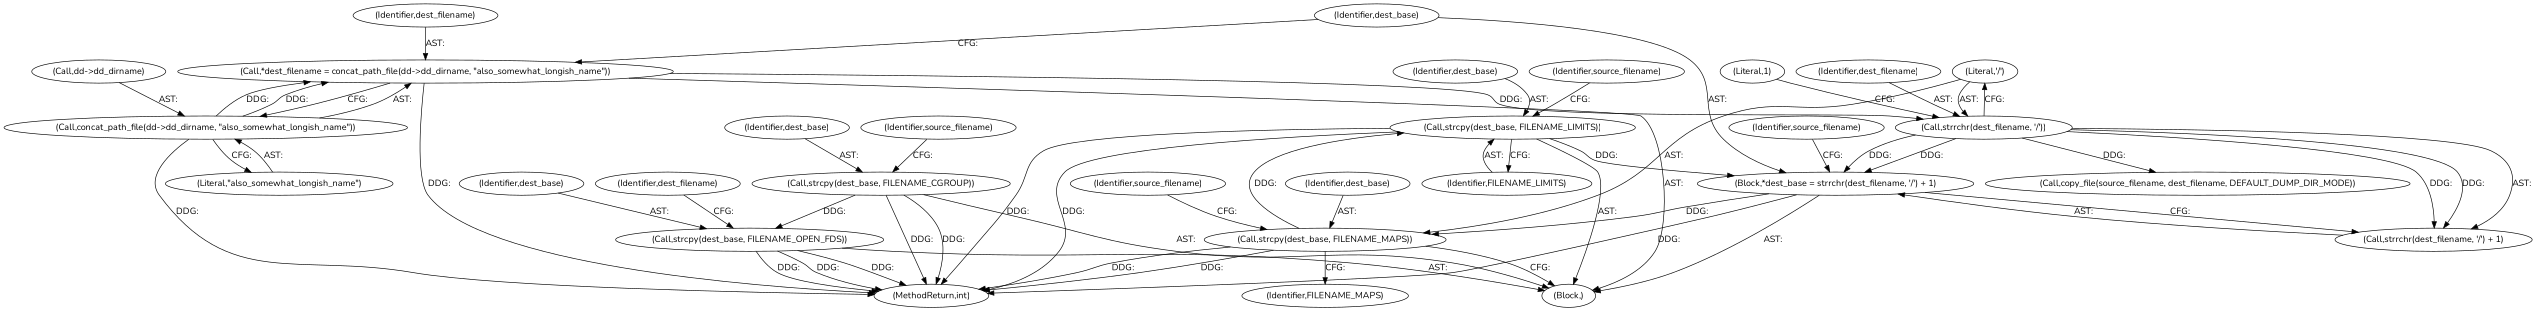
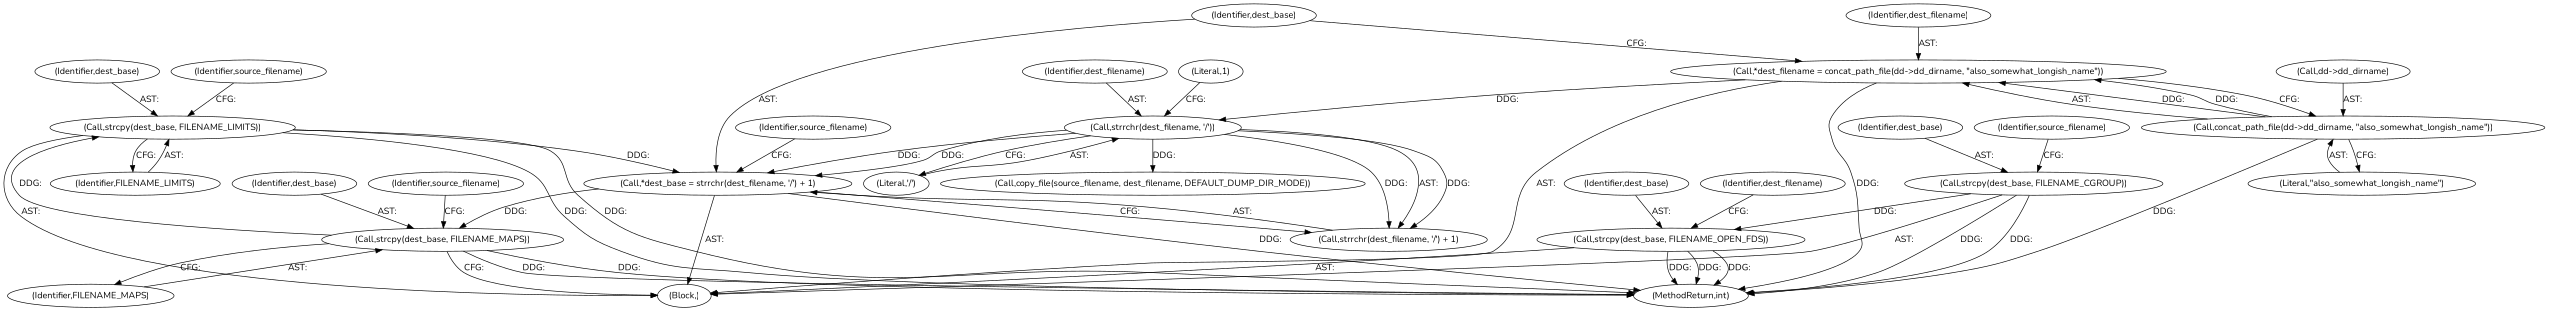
(1687, 133) -> (260, 269)
(1836, 184) -> (718, 184)
